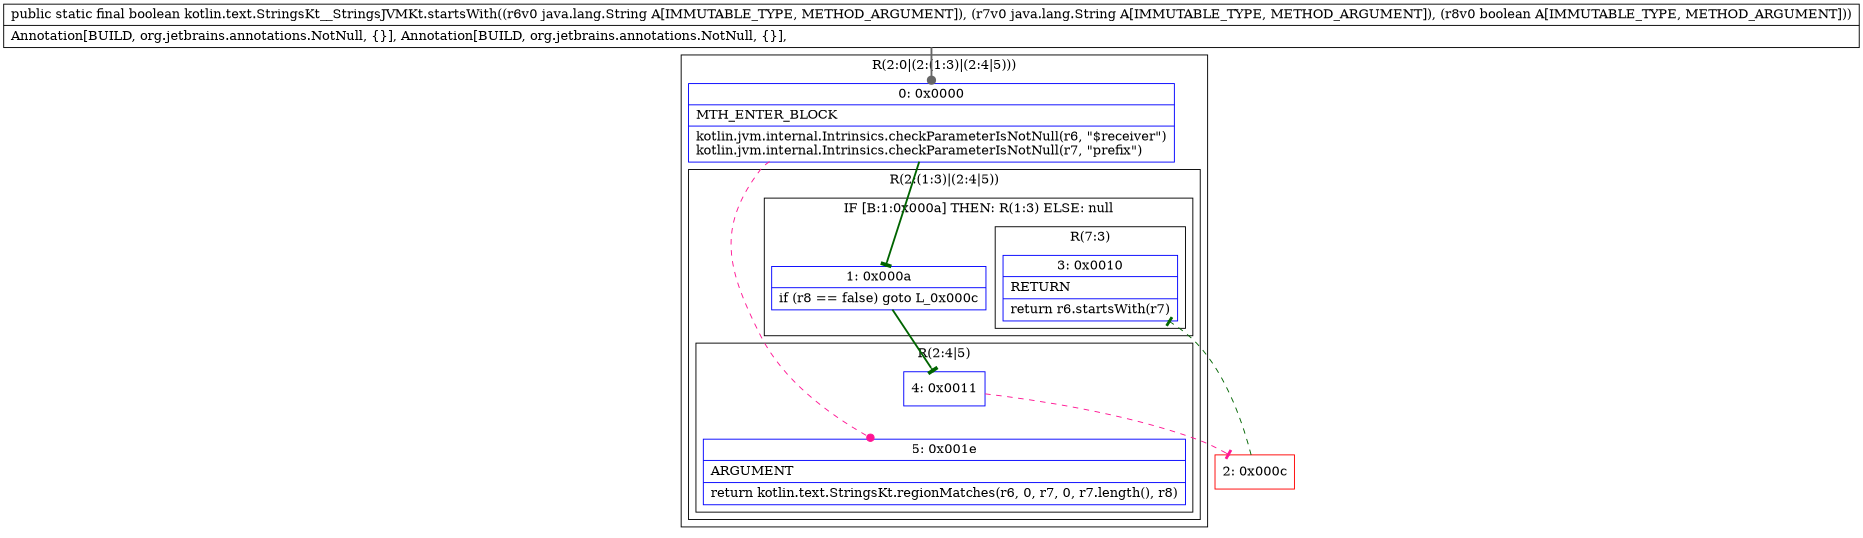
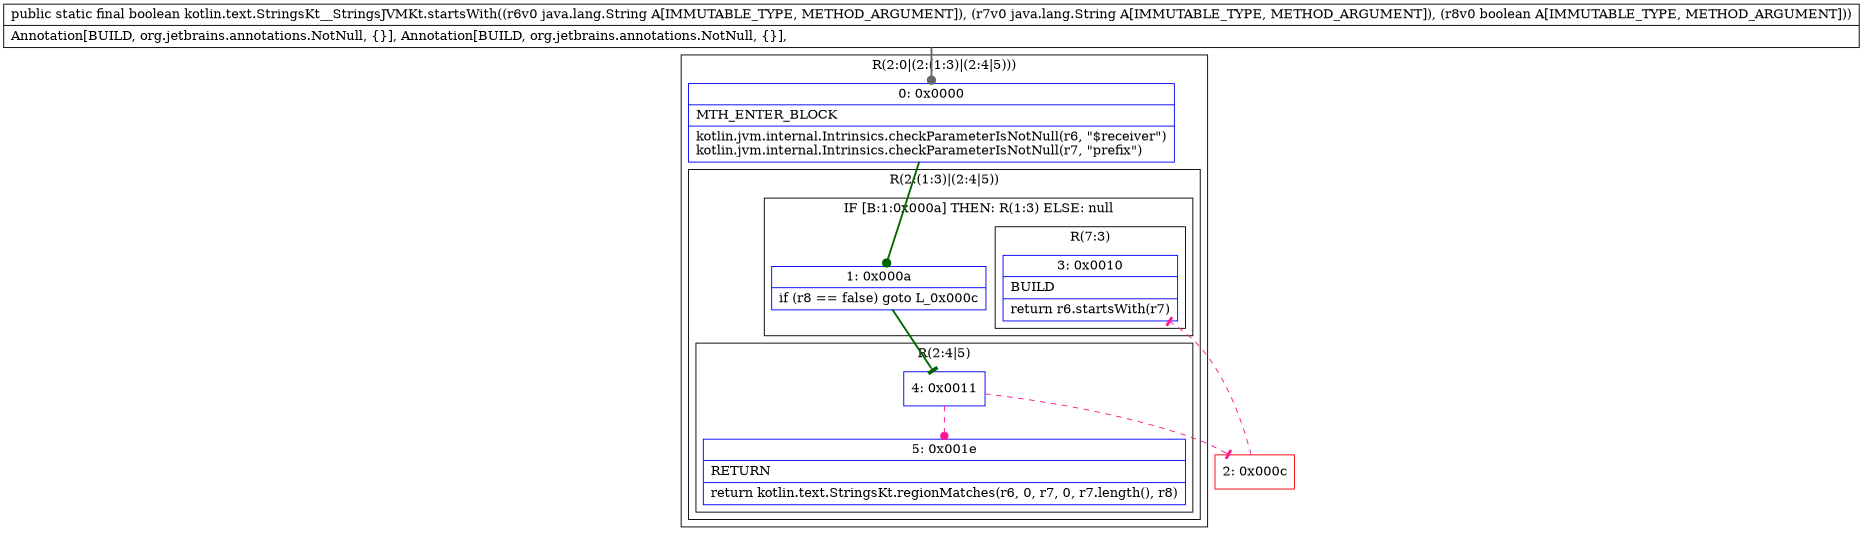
(903, 212) -> (903, 212)
(1040, 287) -> (1033, 287)
(751, 317) -> (944, 419)
(1223, 381) -> (1223, 381)
(752, 471) -> (741, 471)
